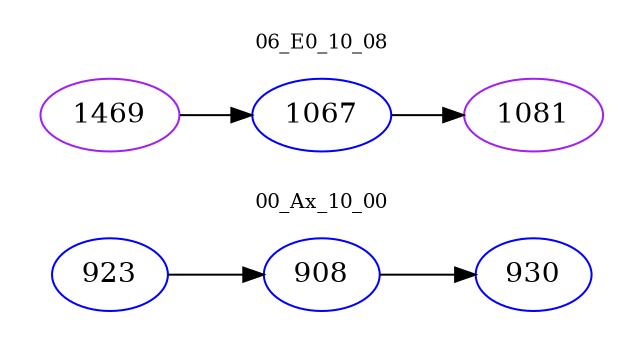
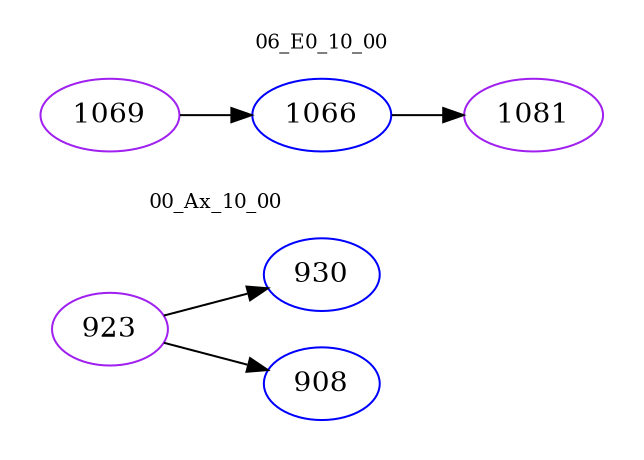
(322, 43) -> (322, 43)
(110, 115) -> (110, 115)
(322, 115) -> (322, 115)
(110, 275) -> (110, 329)
(418, 275) -> (206, 305)
